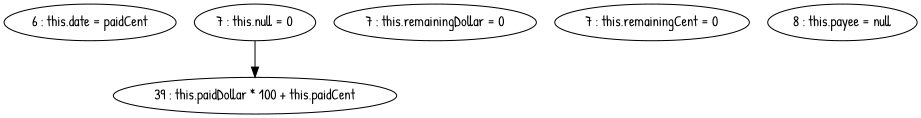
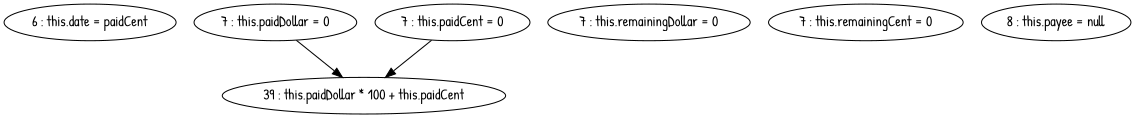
(255, 22) -> (453, 22)
none -> (275, 22)
